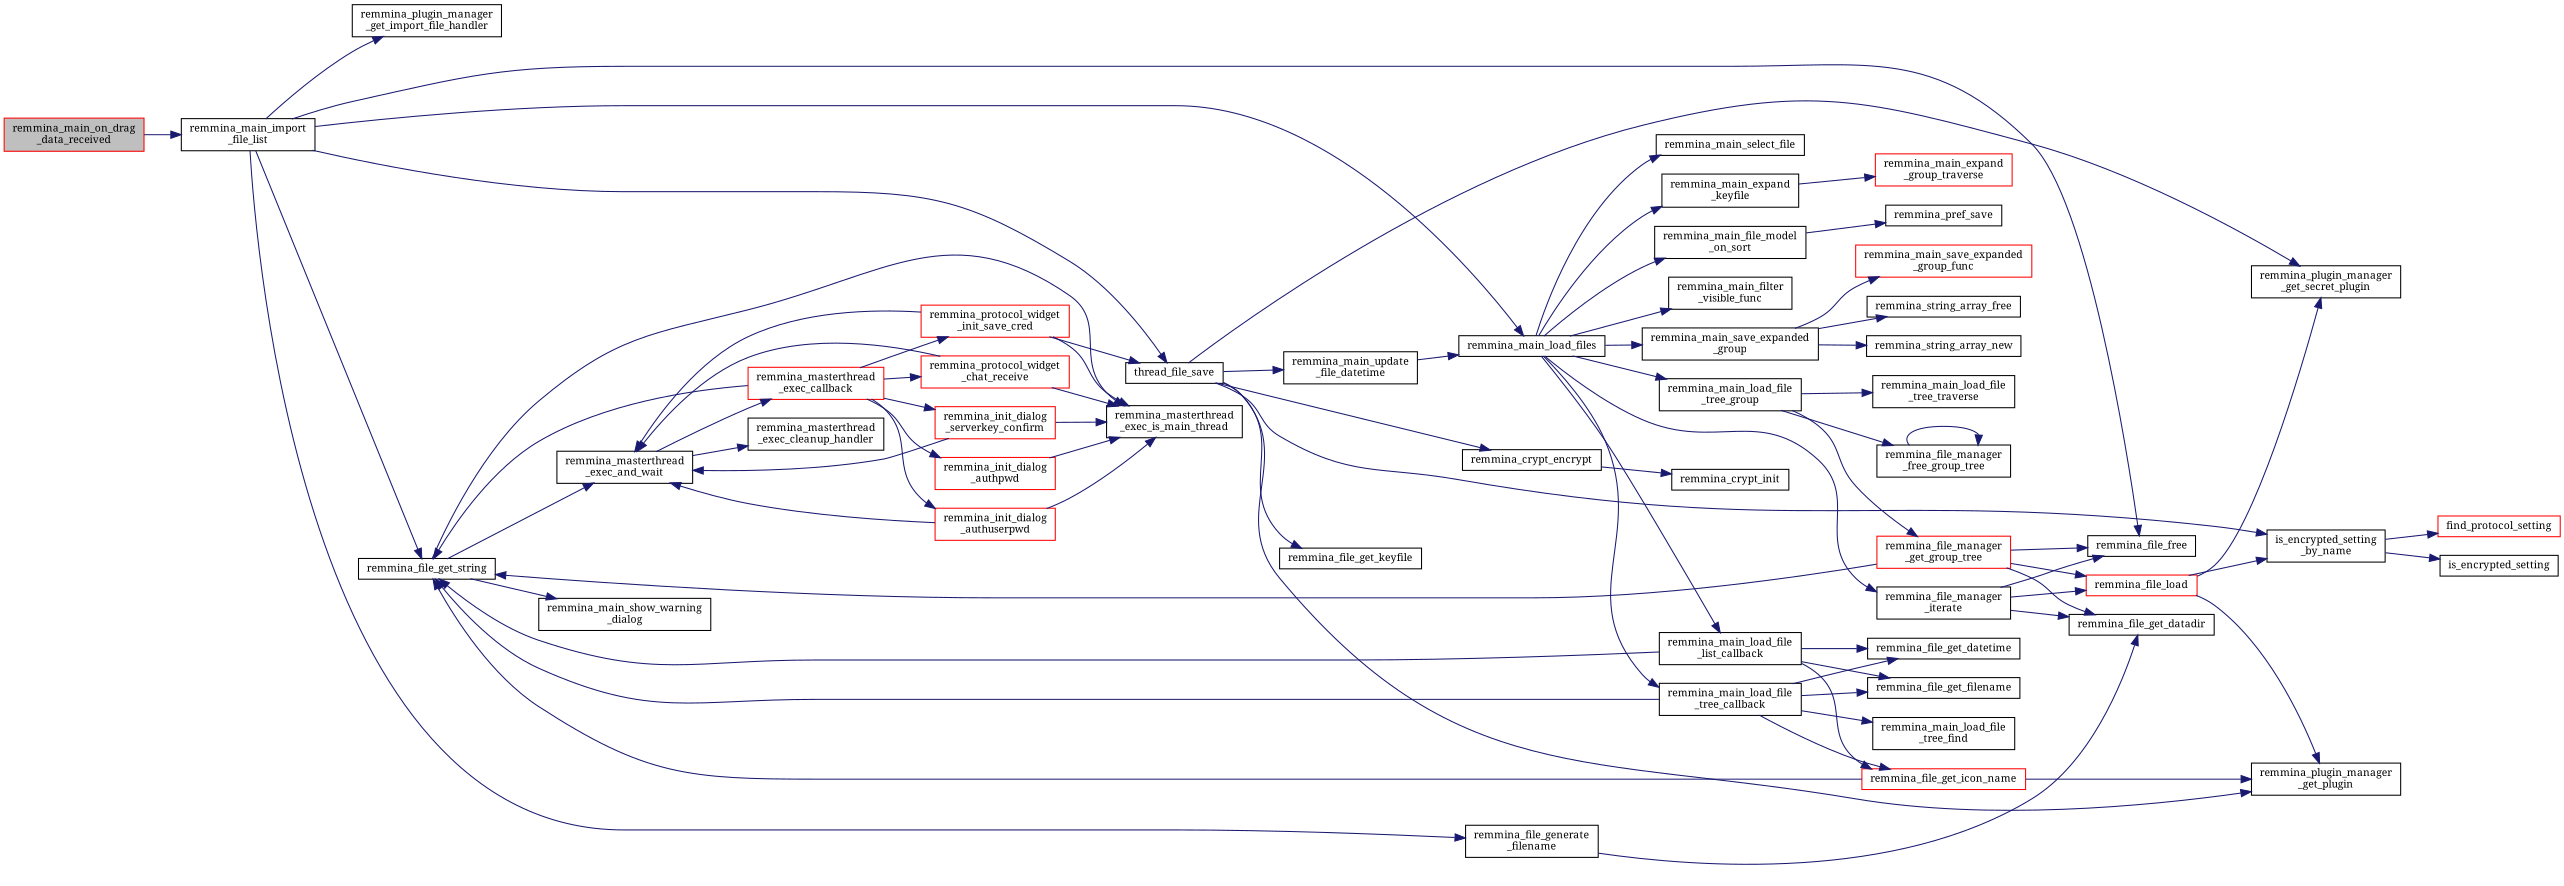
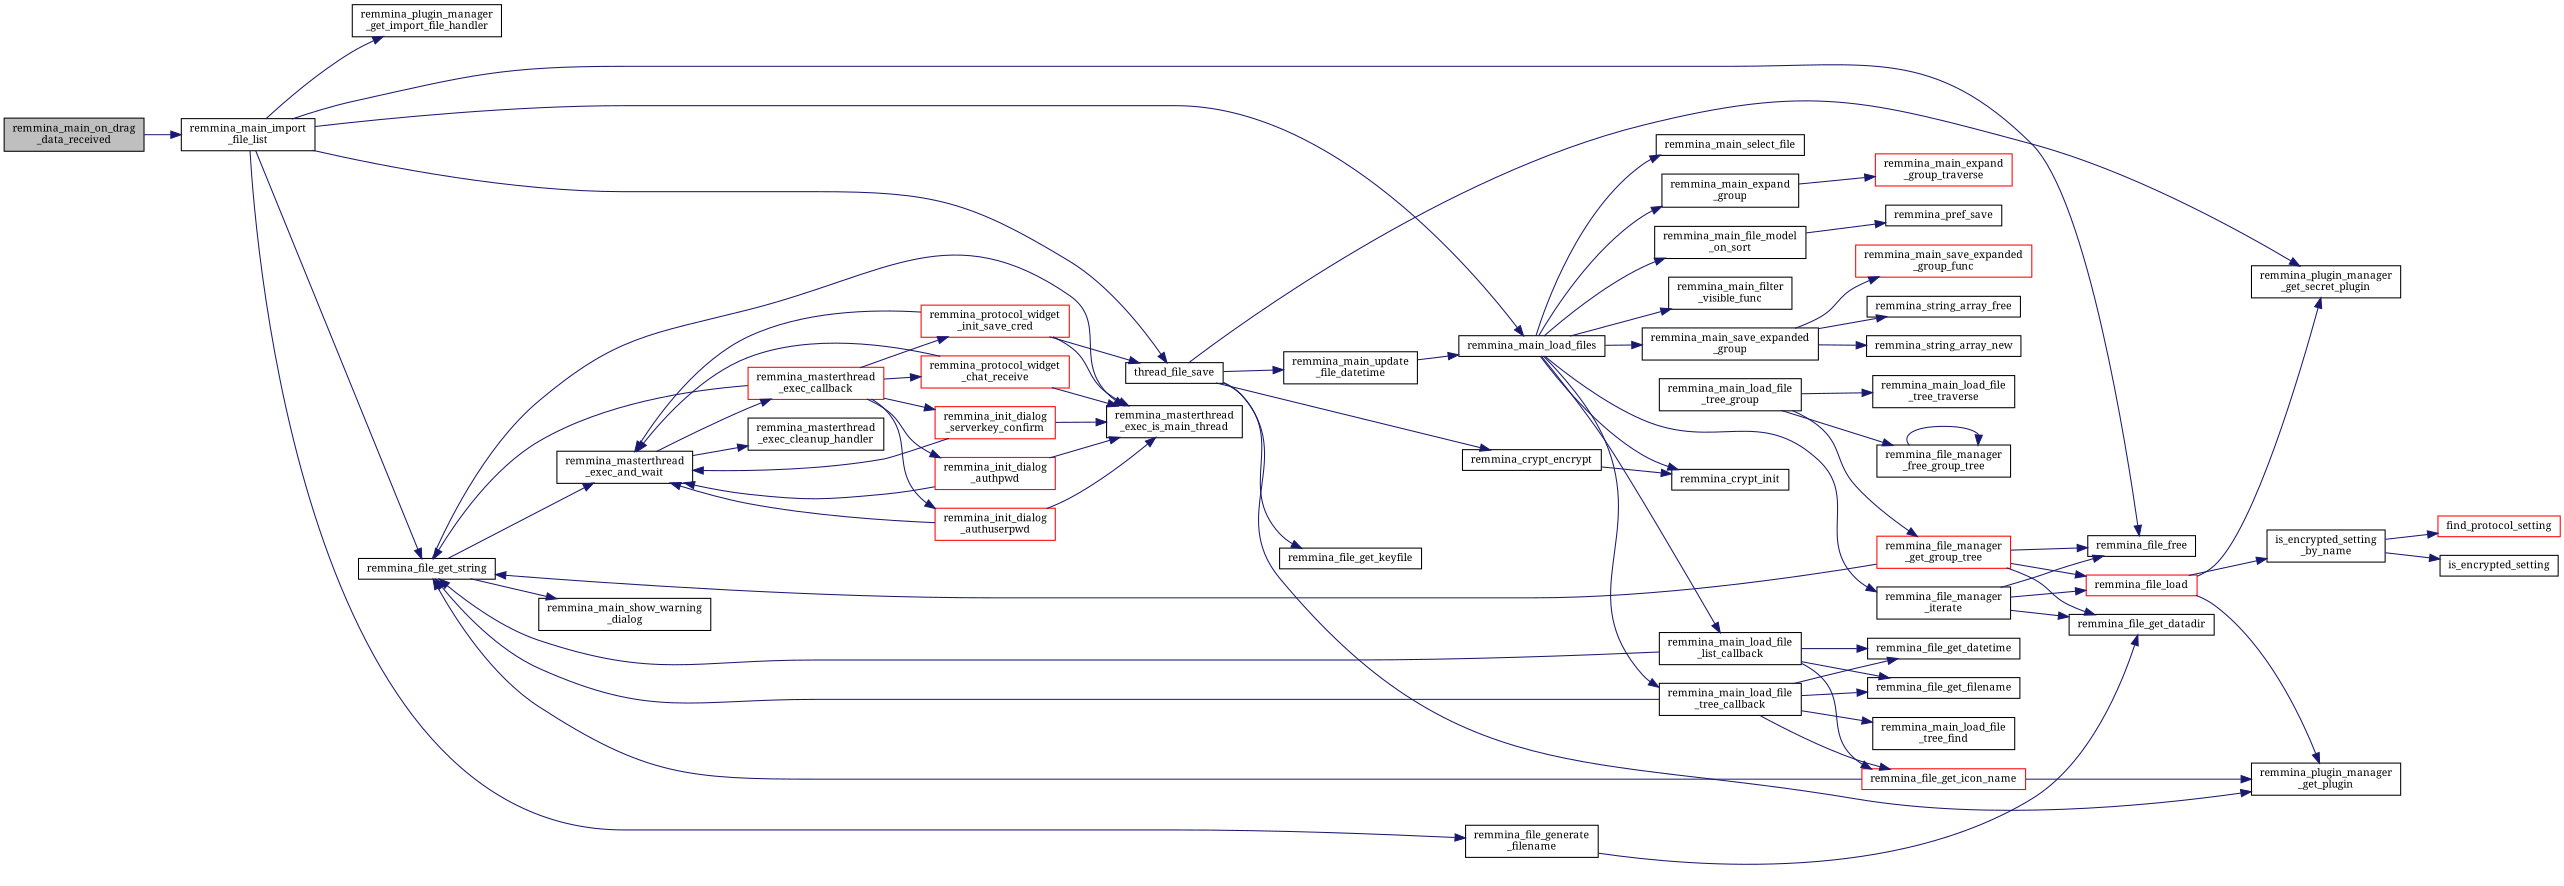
(74, 135) -> (74, 135)
(1730, 191) -> (1730, 191)
(1614, 366) -> (1607, 429)
none -> (815, 499)
(1721, 508) -> none
